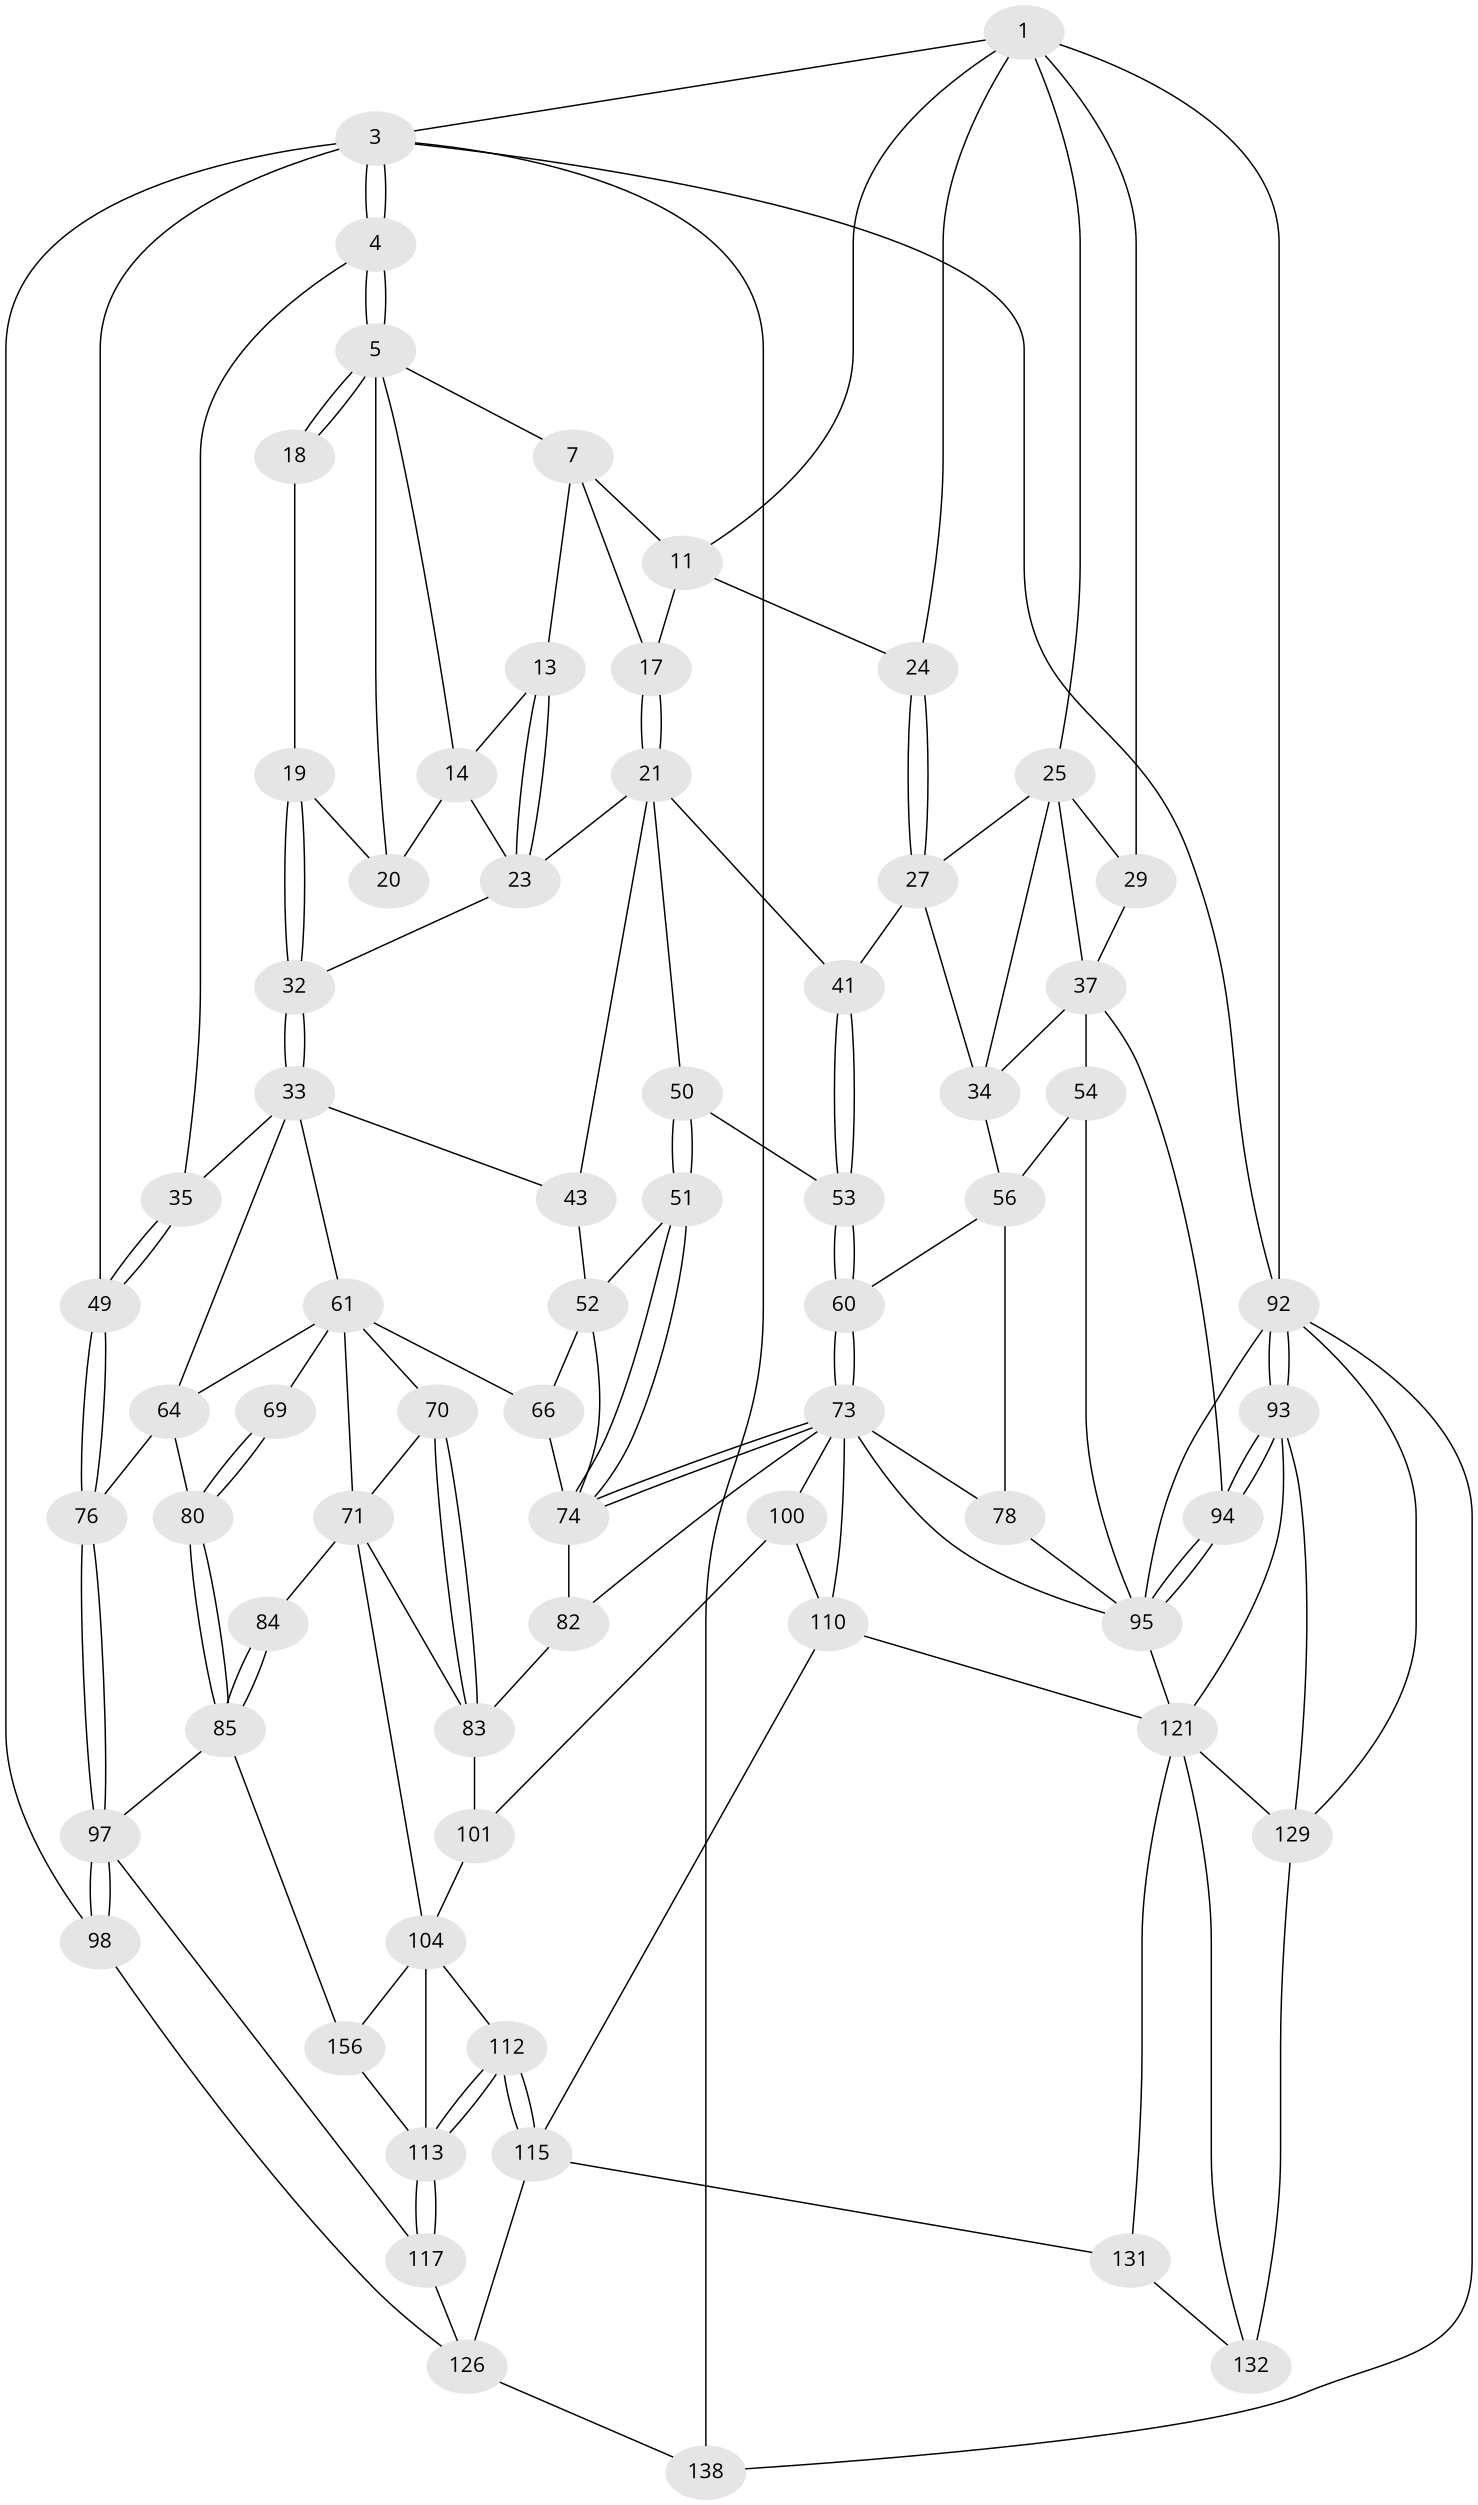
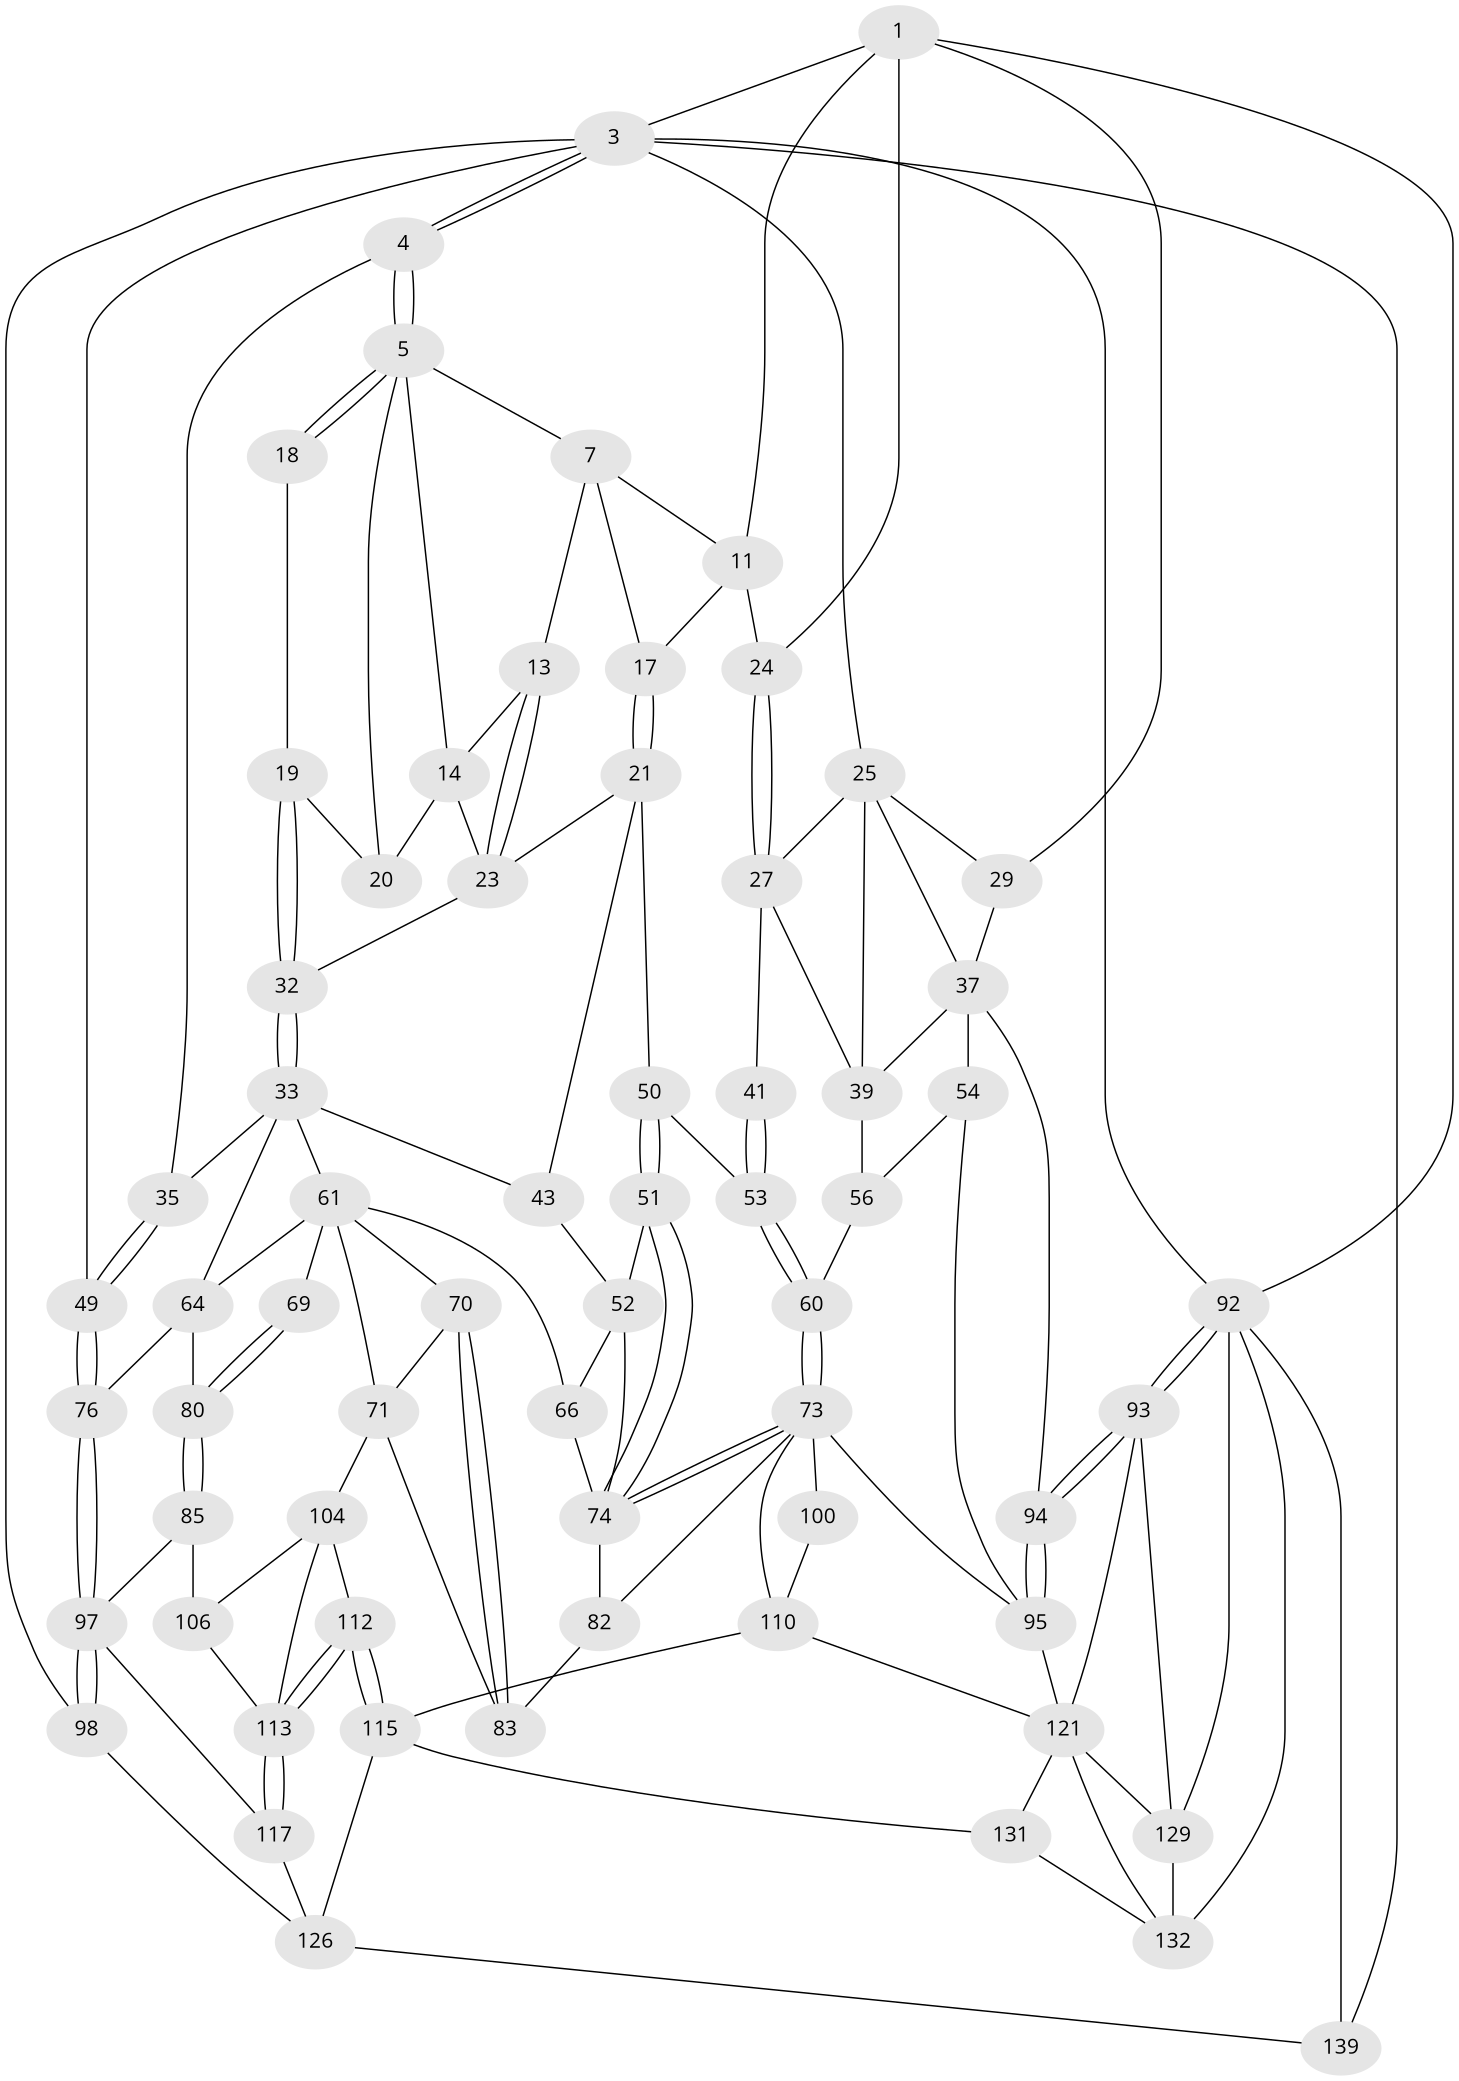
(1080, 401) -> (843, 404)
(748, 881) -> none
(980, 1093) -> (862, 1093)
(1185, 1455) -> (1285, 1635)
(1005, 1518) -> none
(268, 1624) -> none
(475, 1836) -> none
(345, 2048) -> (193, 1624)
(706, 2473) -> (1341, 2048)
